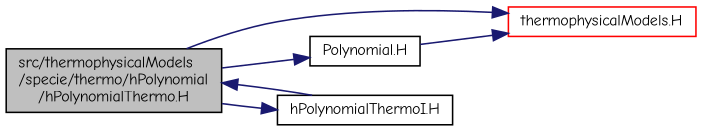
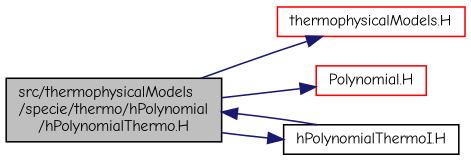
(456, 40) -> none
(365, 51) -> (371, 81)
